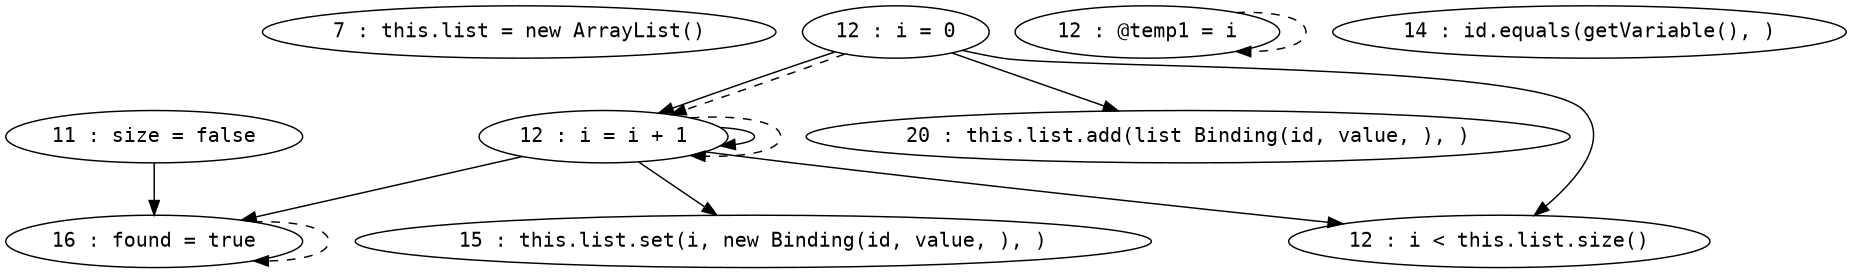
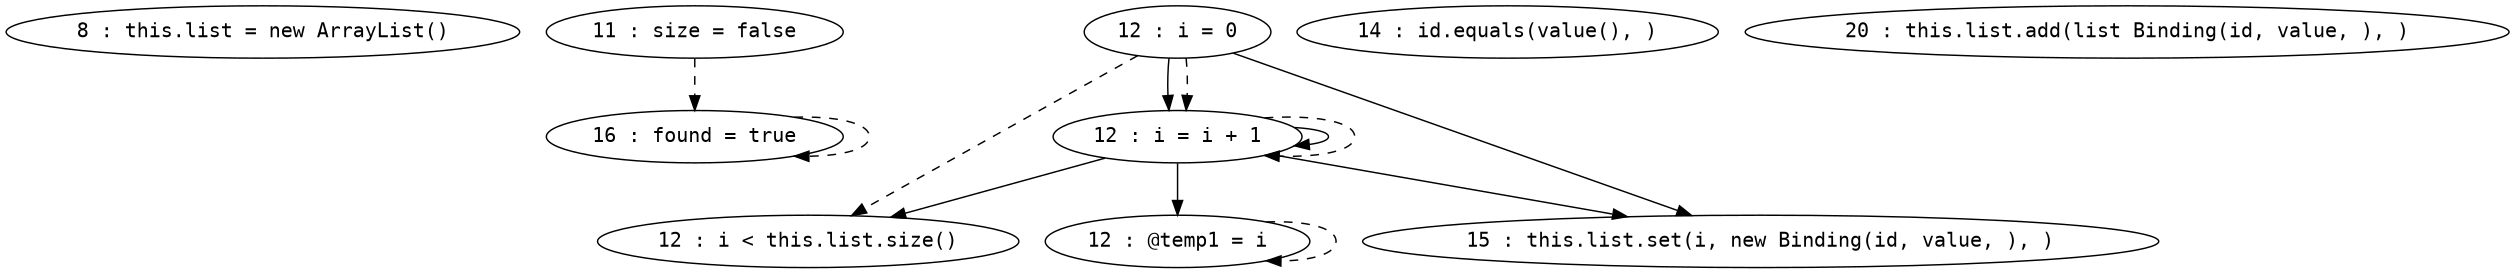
(519, 32) -> (263, 32)
(1589, 32) -> (1508, 32)
(1332, 72) -> (1001, 132)
(1028, 79) -> (1456, 132)
(154, 182) -> (695, 77)
(389, 187) -> (1178, 182)
